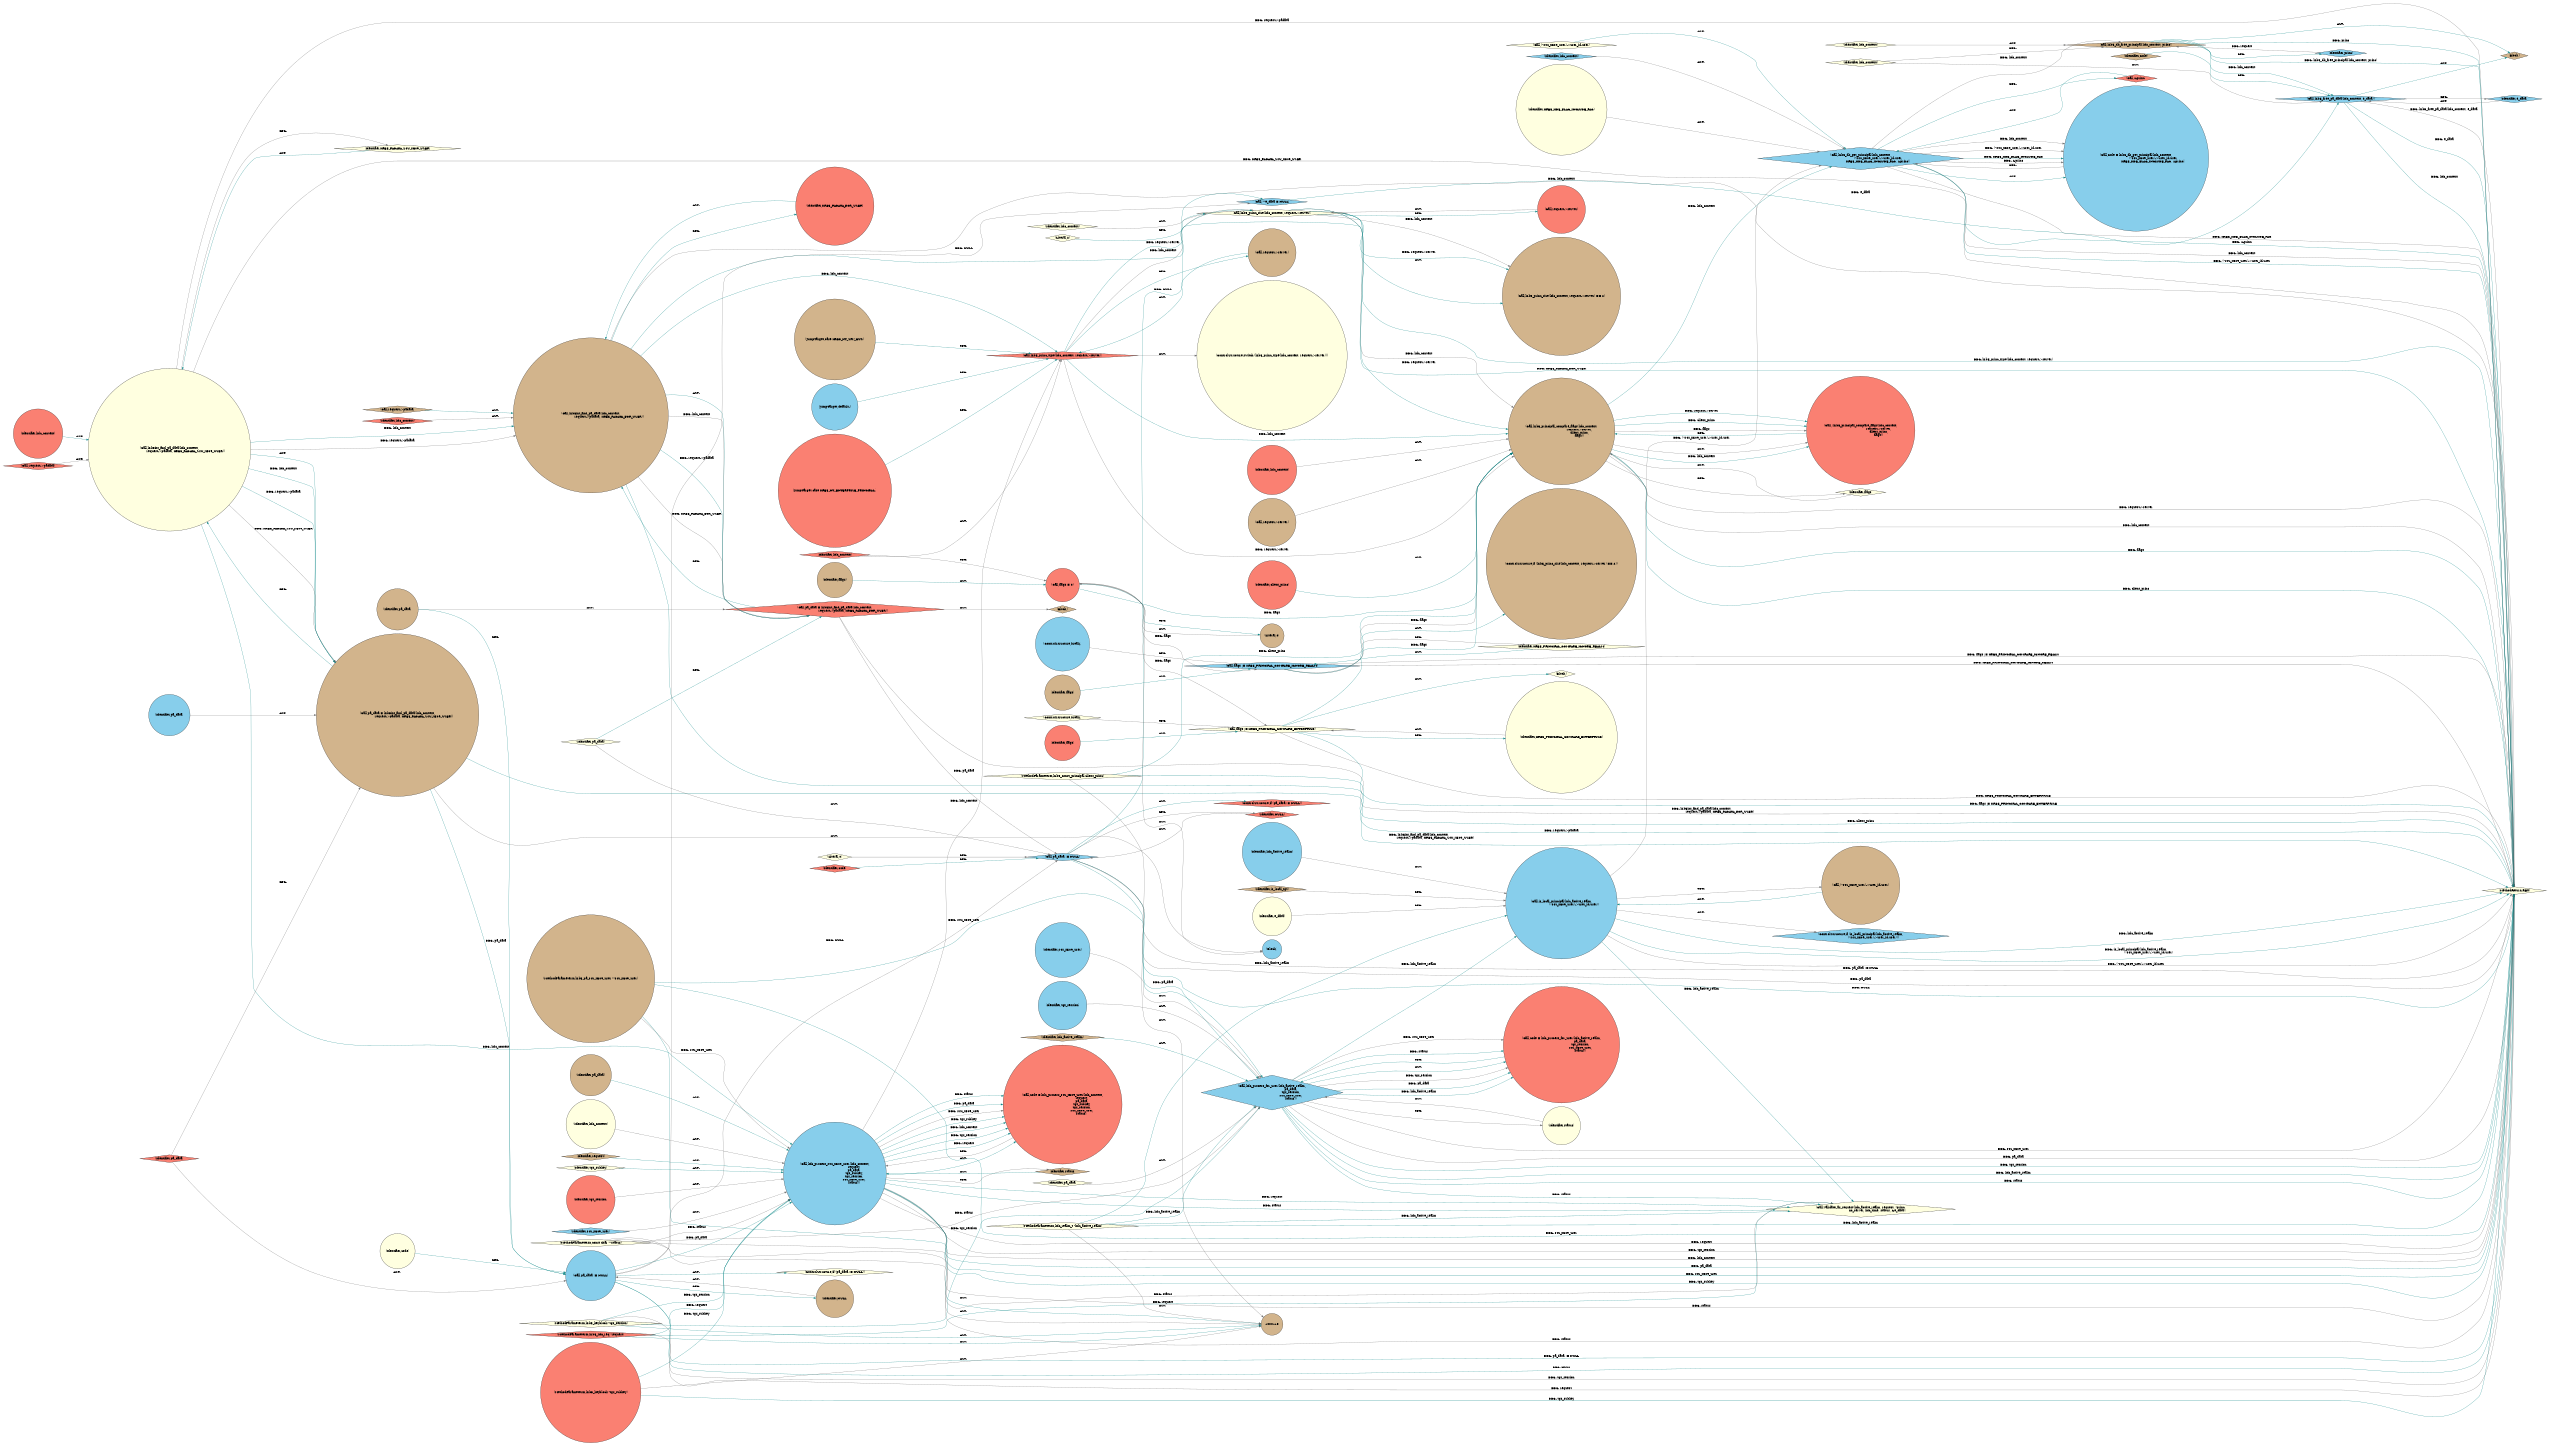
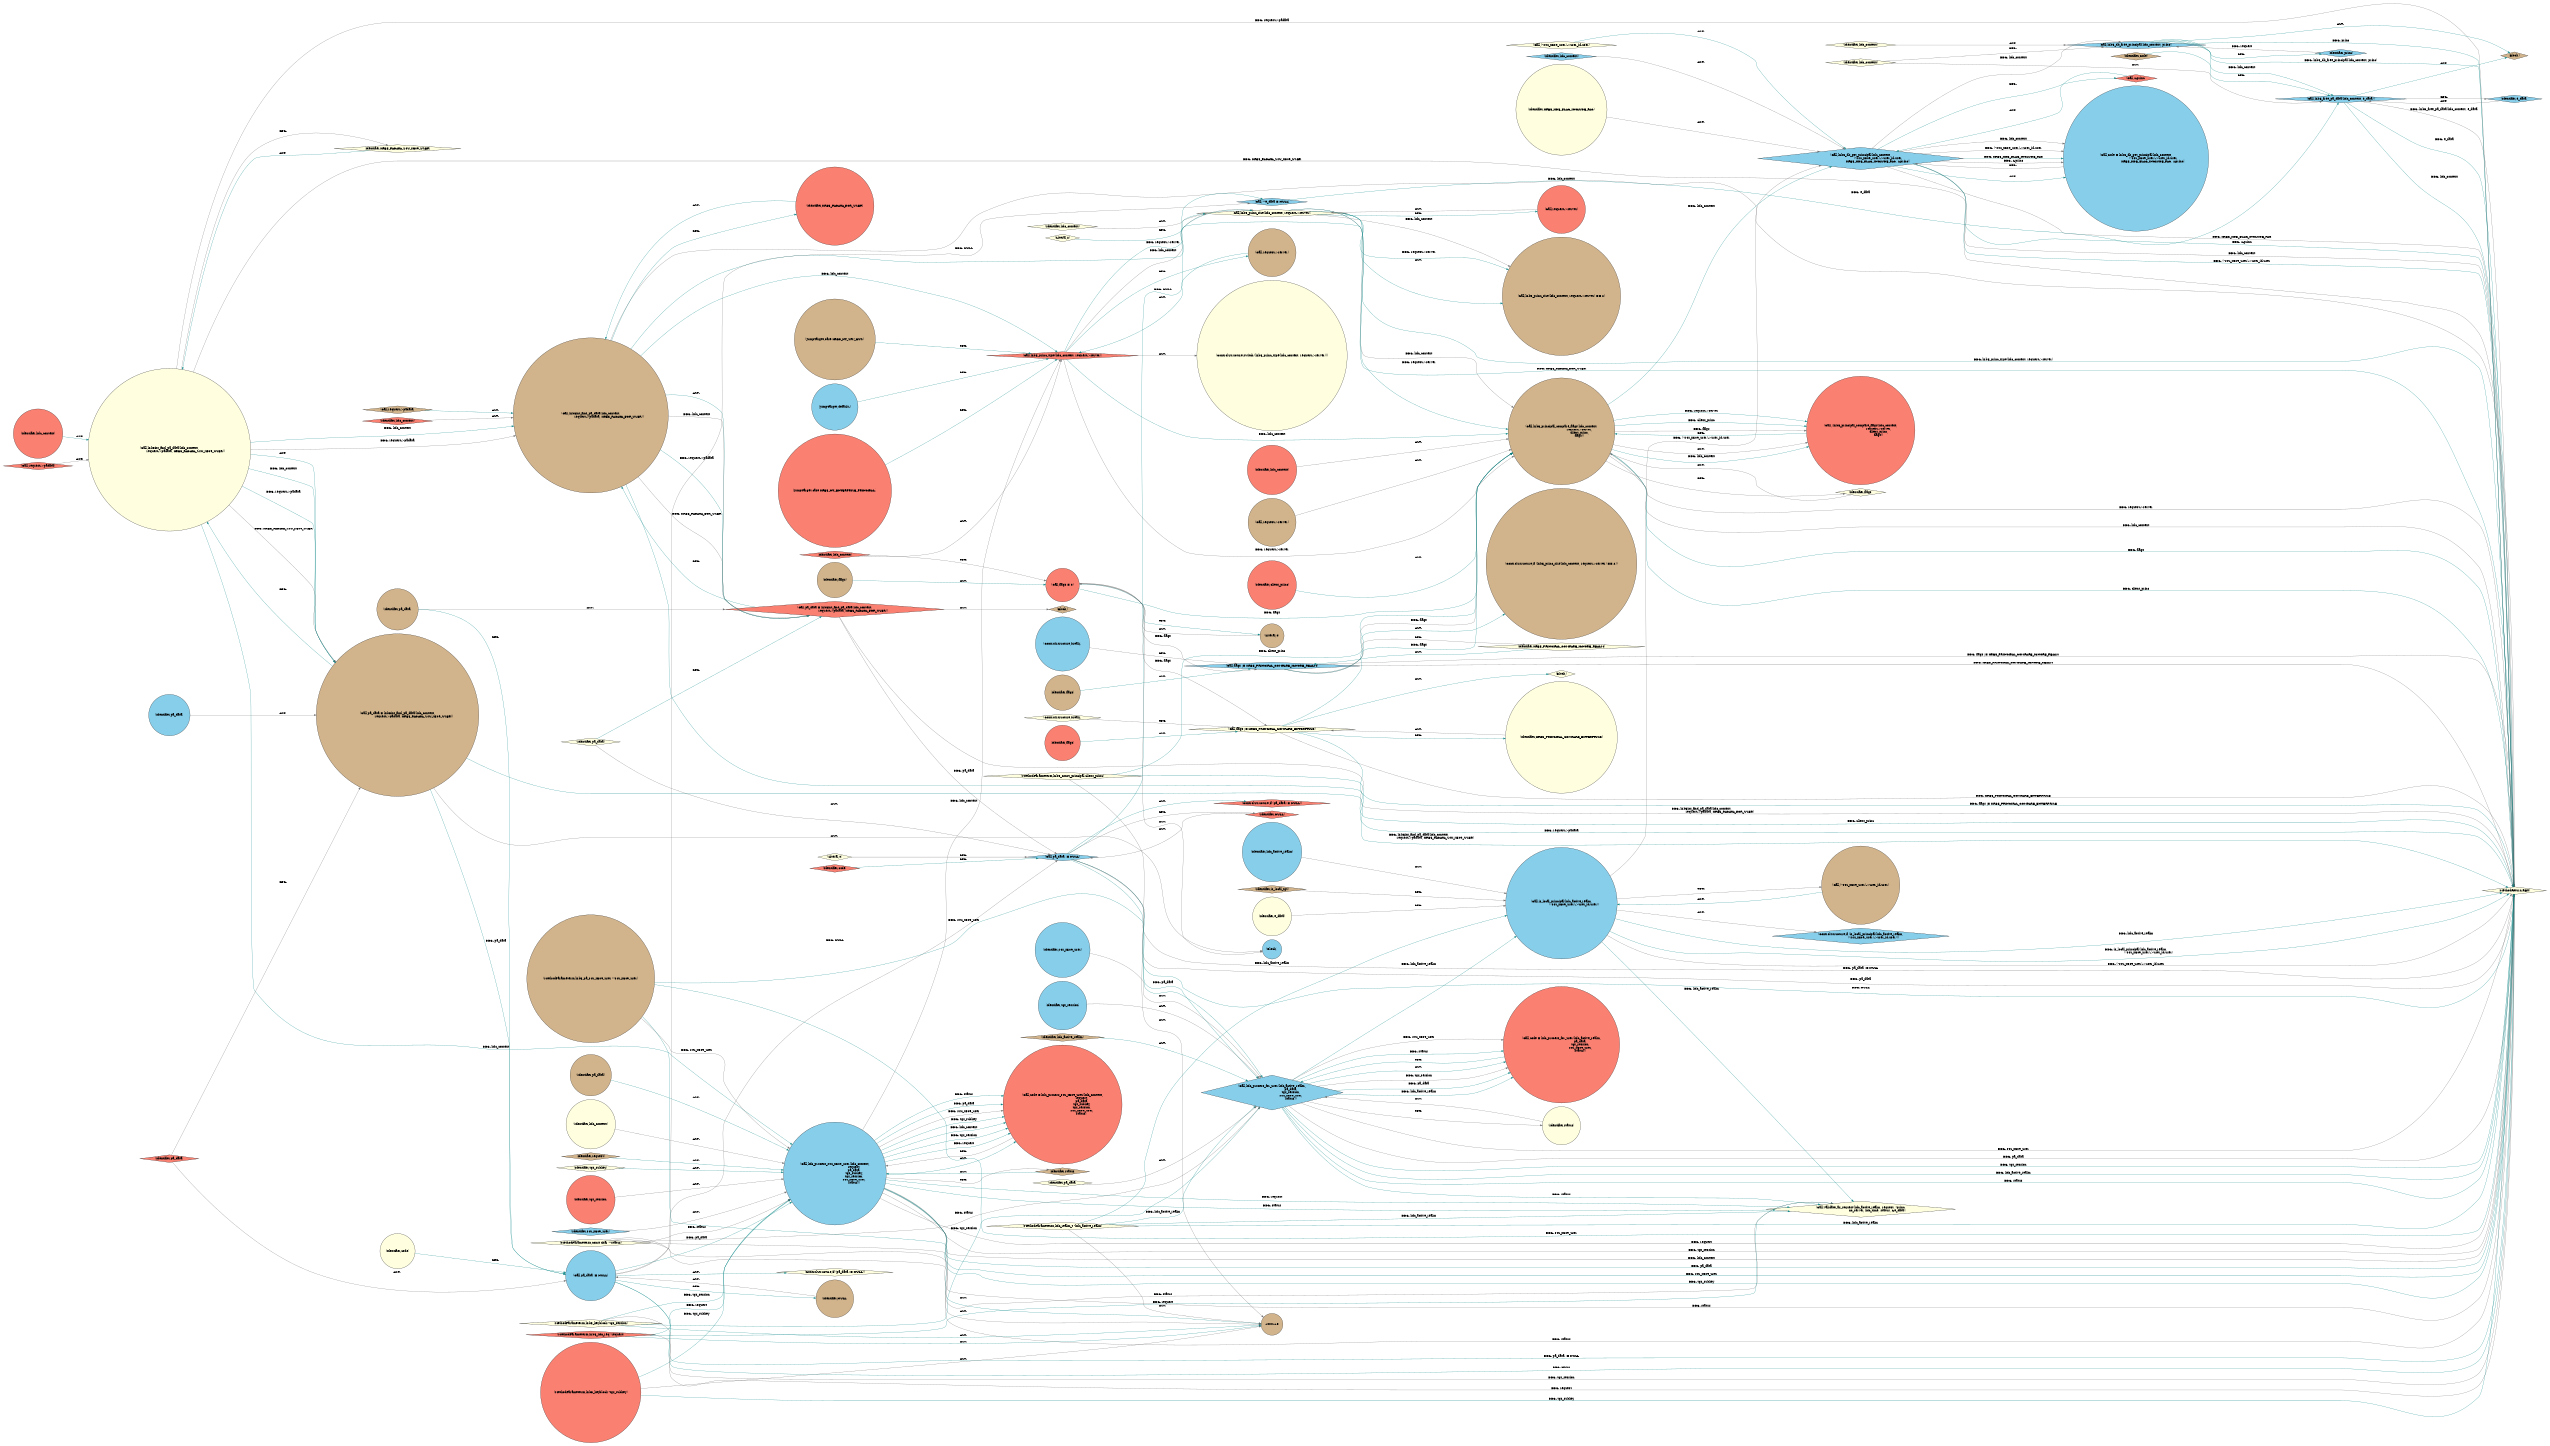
(2136, 45) -> (2136, 45)
